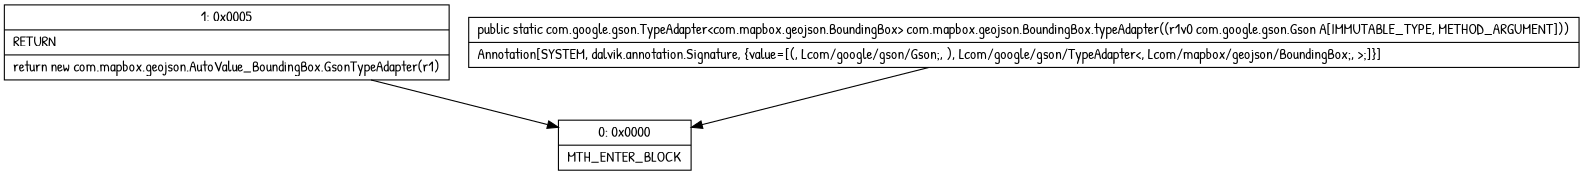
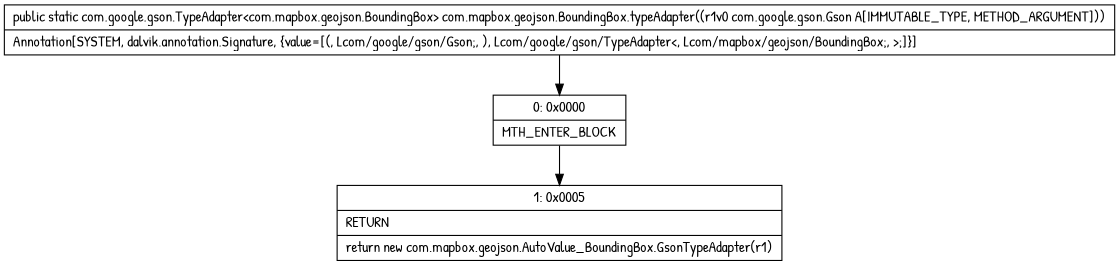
(459, 102) -> (560, 160)
